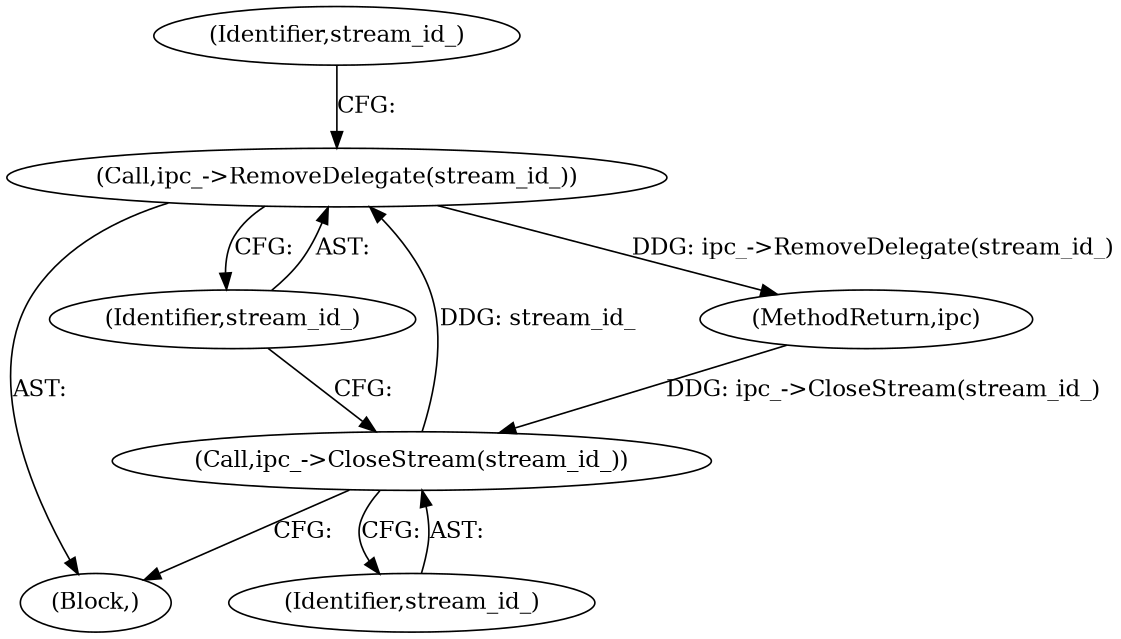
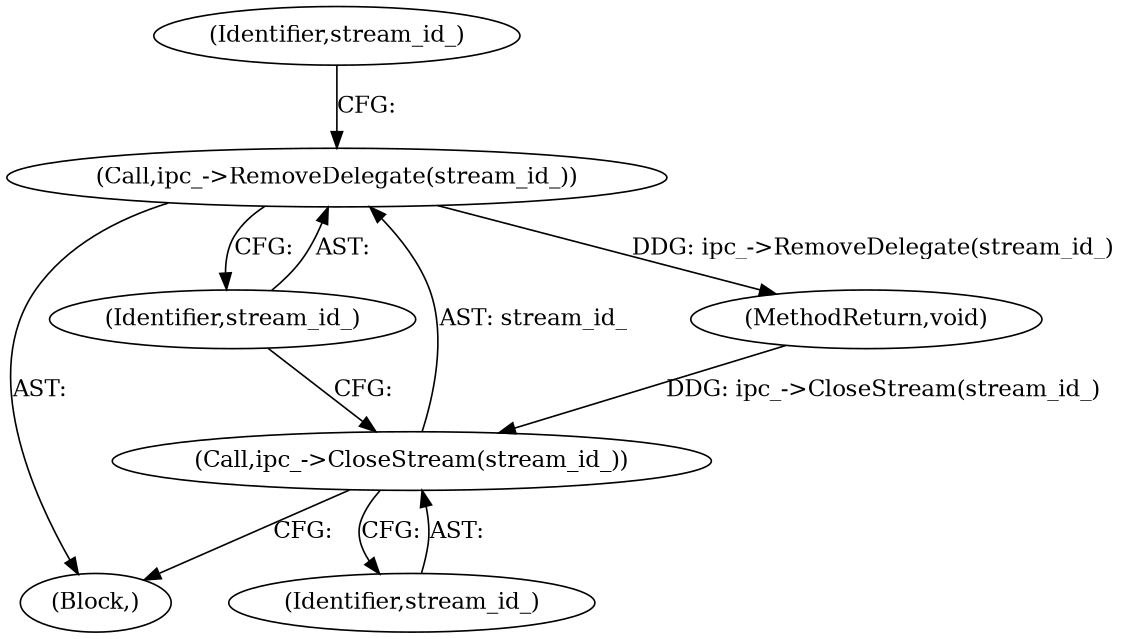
(538, 319) -> (533, 319)
(866, 319) -> (866, 319)
